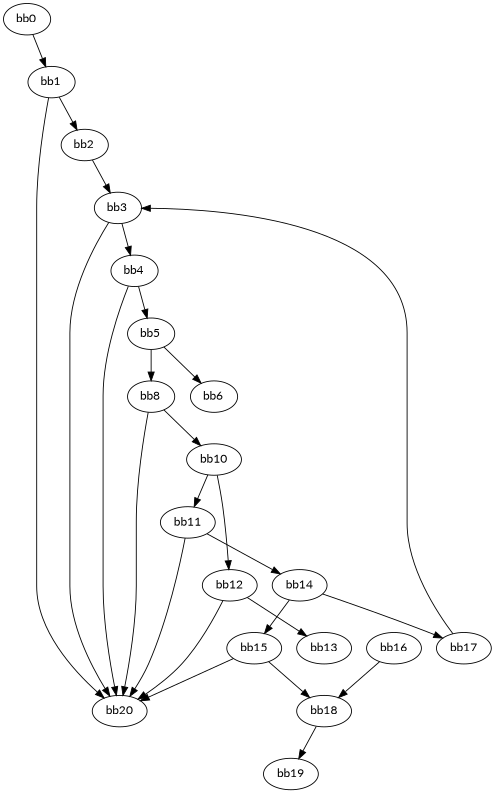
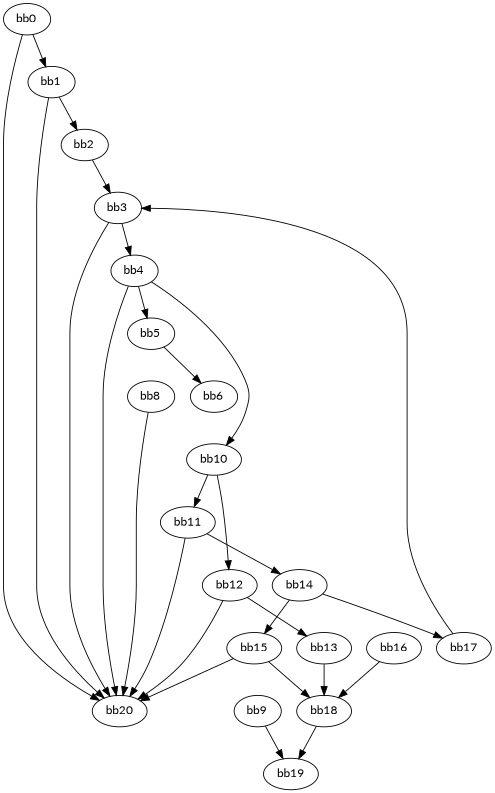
(151, 361) -> none
none -> (3, 383)
(179, 425) -> (226, 348)
none -> (324, 675)
none -> (258, 711)
